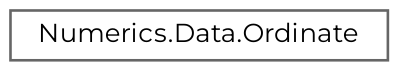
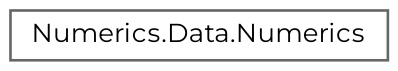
(199, 35) -> (199, 35)
